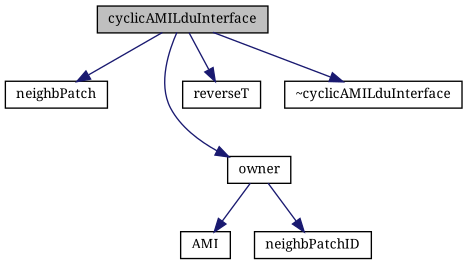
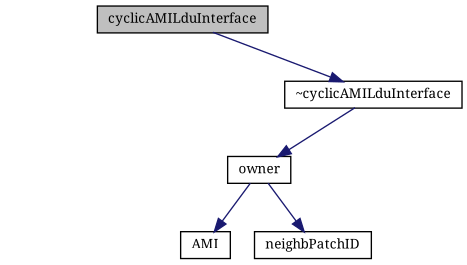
(56, 95) -> none
(222, 95) -> none
(168, 101) -> (322, 129)
